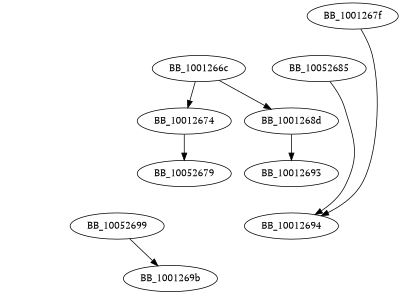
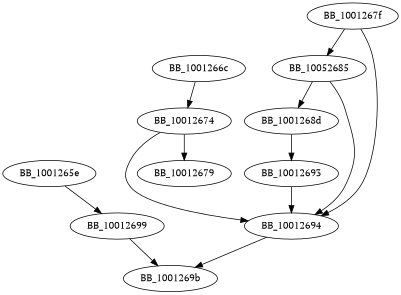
none -> (338, 39)
(242, 93) -> (307, 91)
none -> (49, 174)
(184, 174) -> (184, 174)
none -> (291, 196)
none -> (150, 199)
(117, 226) -> (117, 226)
none -> (234, 251)
